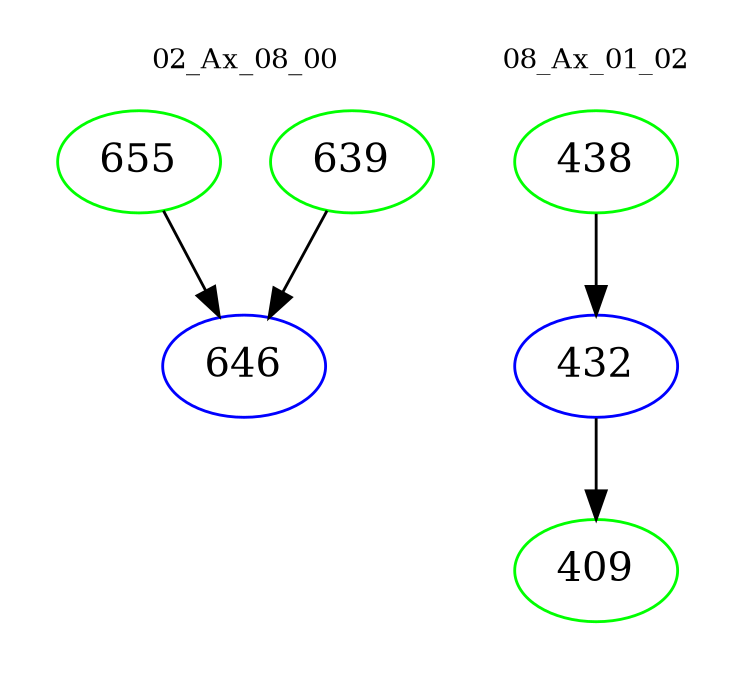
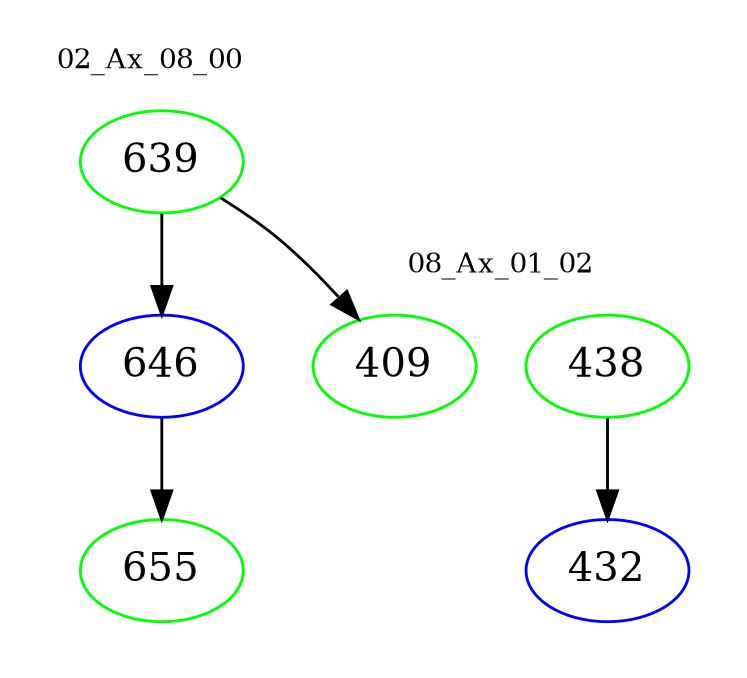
(185, 251) -> (162, 454)
(596, 454) -> (309, 266)
